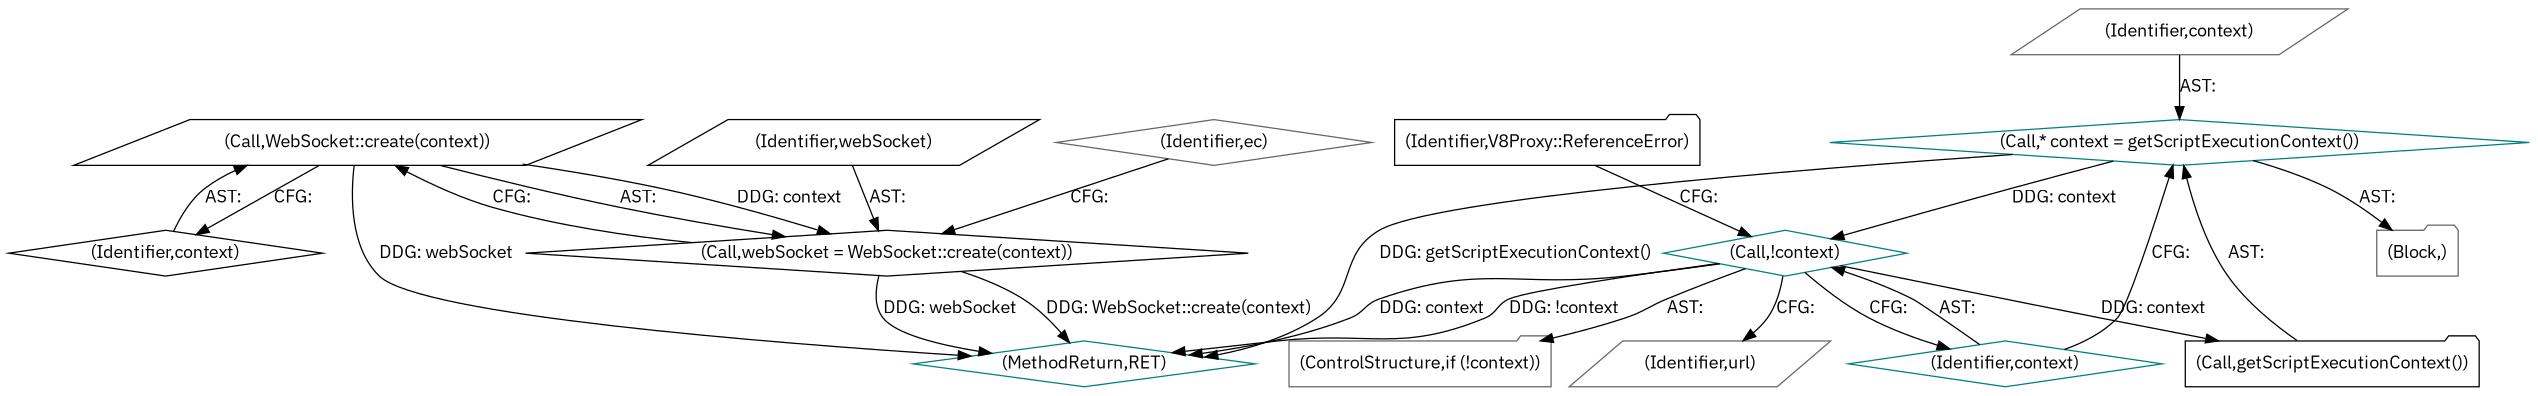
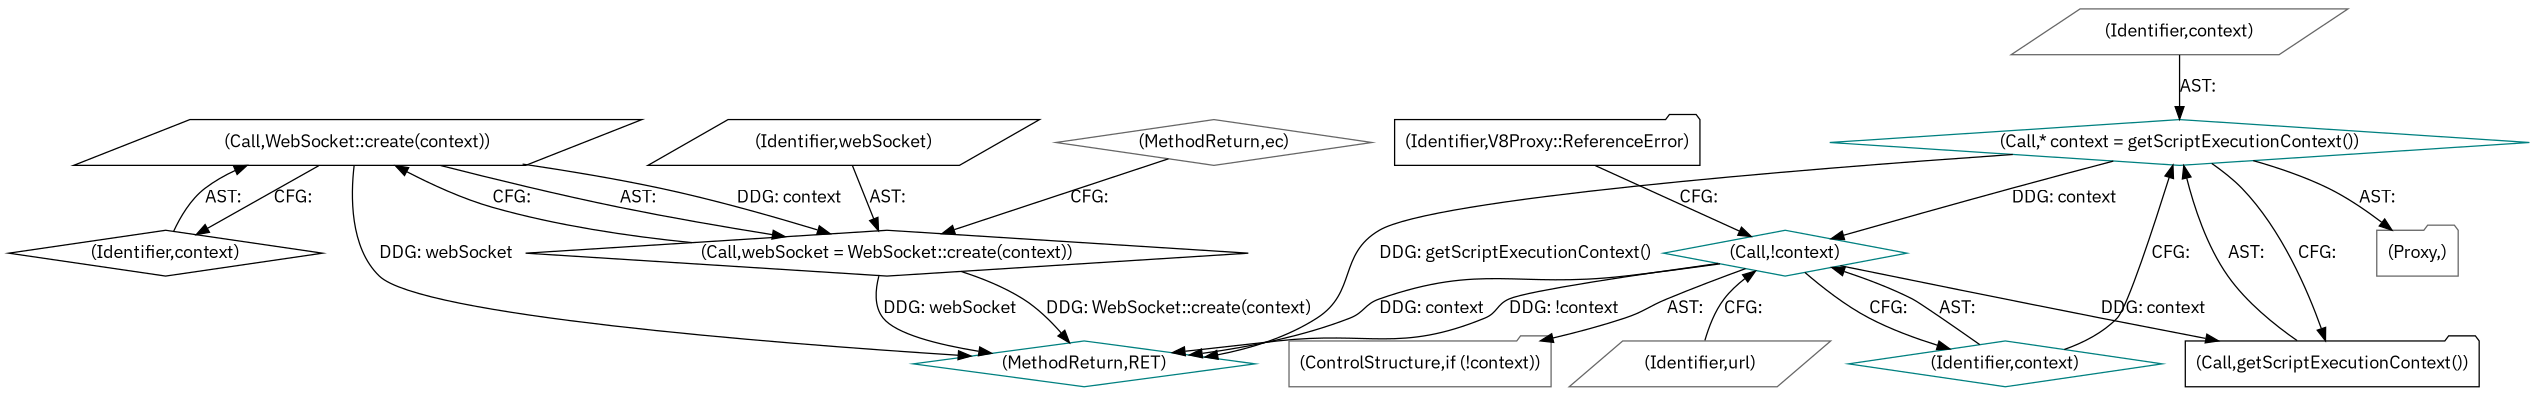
(1214, 142) -> (1214, 142)
none -> (2279, 237)
(2417, 253) -> (2417, 253)
(1774, 307) -> (1719, 306)
